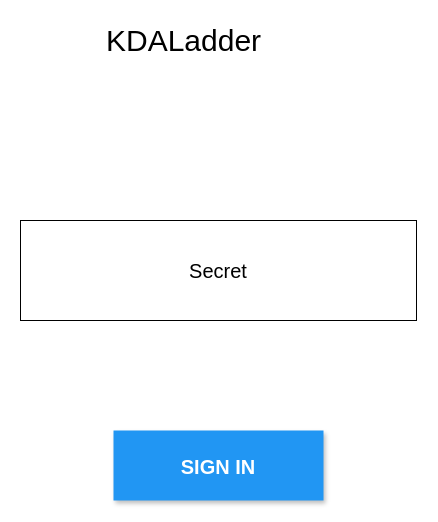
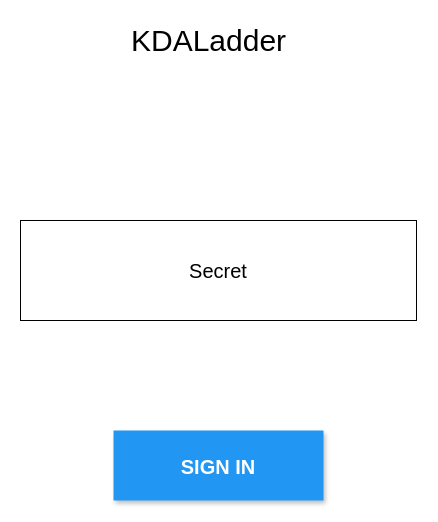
(184, 41) -> (209, 41)
